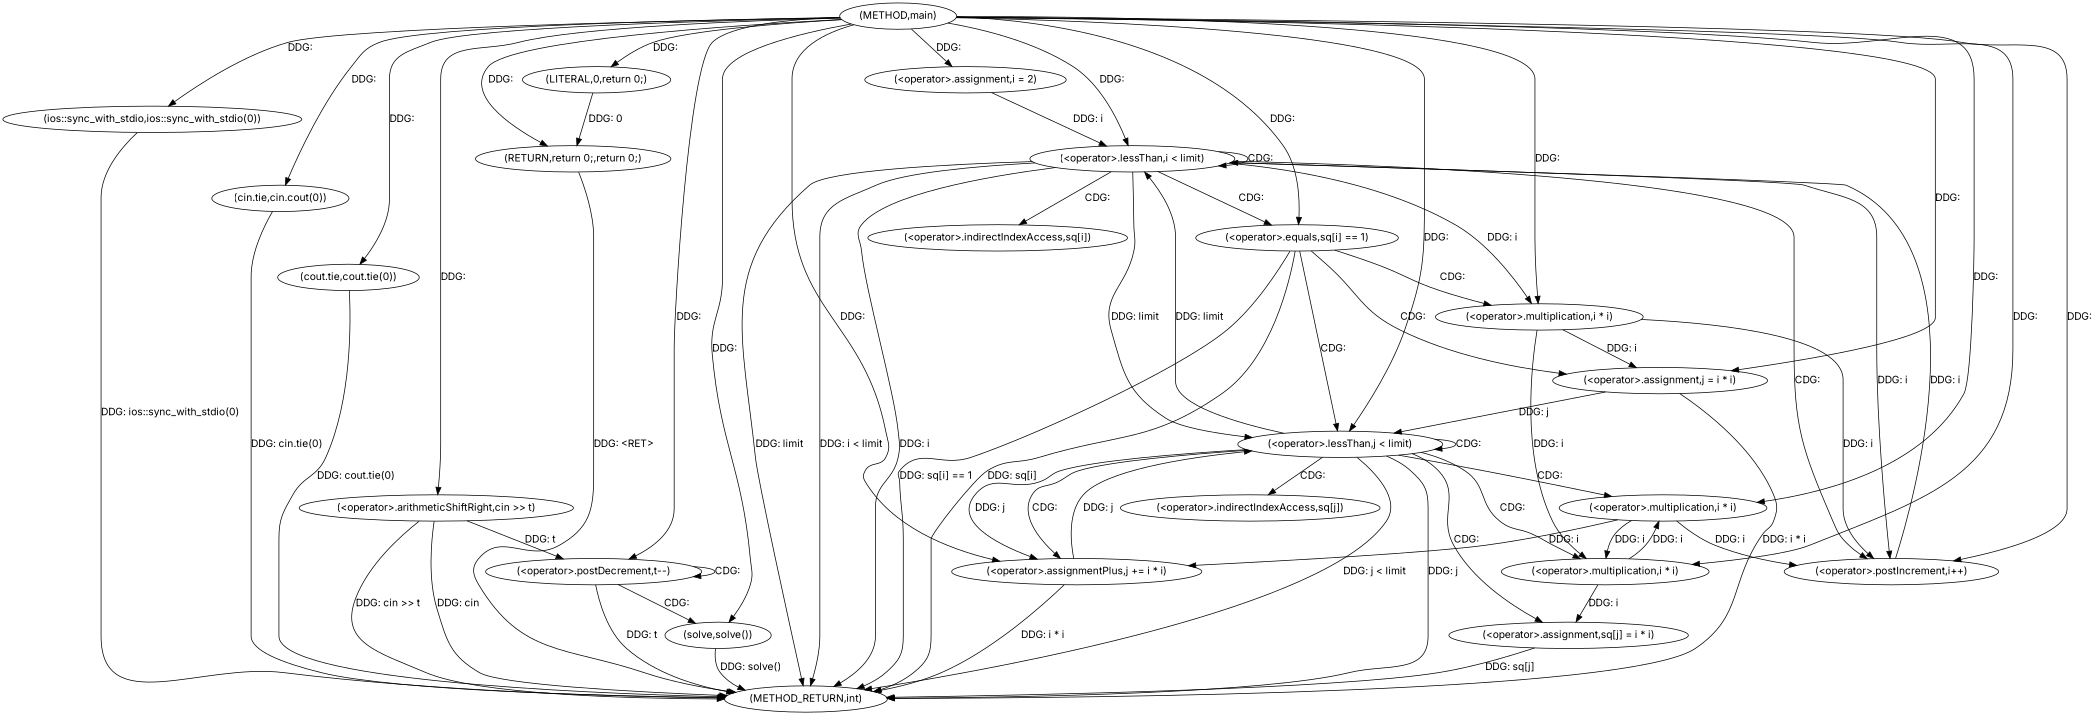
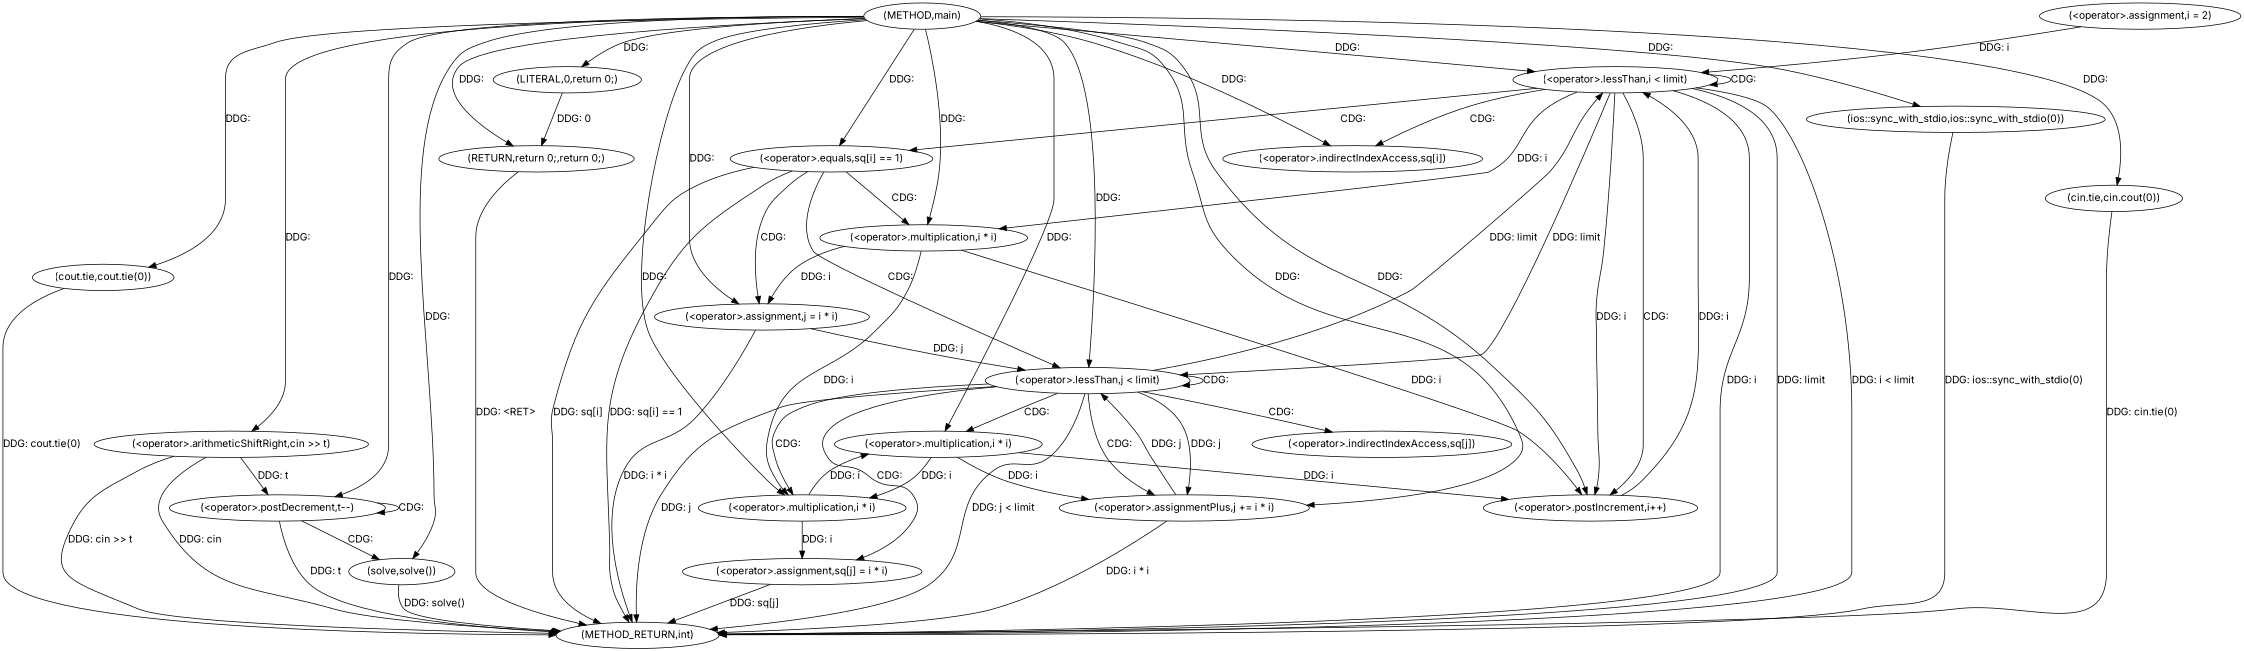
(929, 45) -> (1156, 64)
